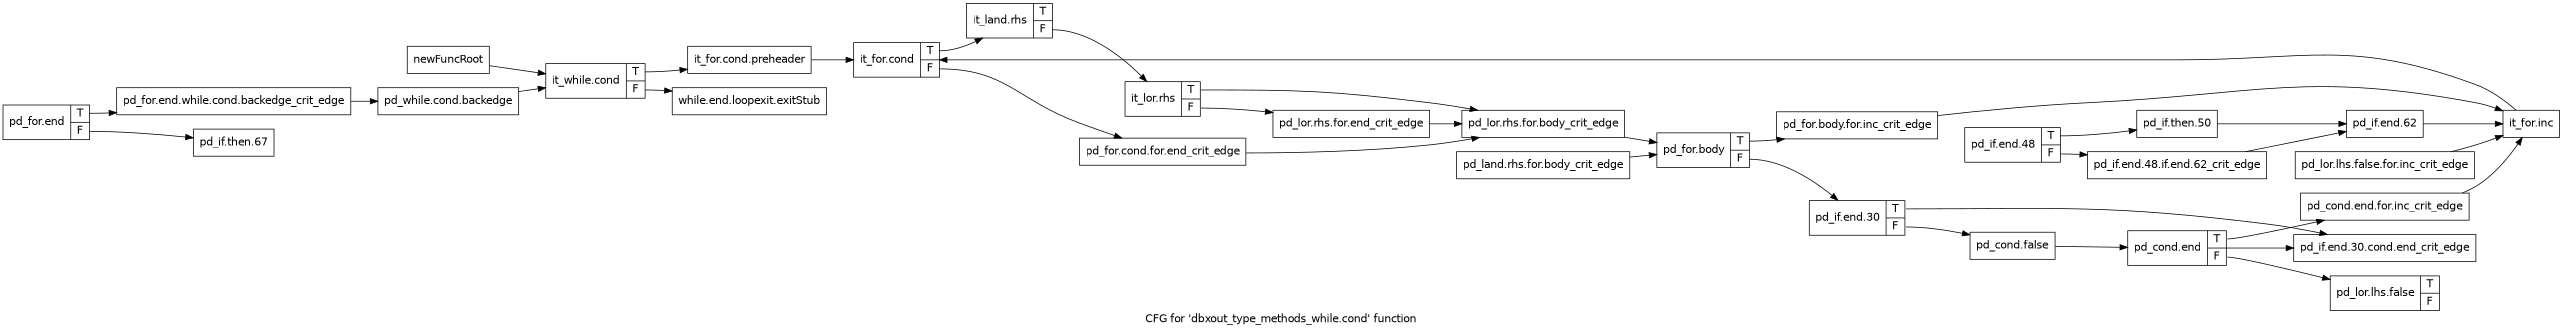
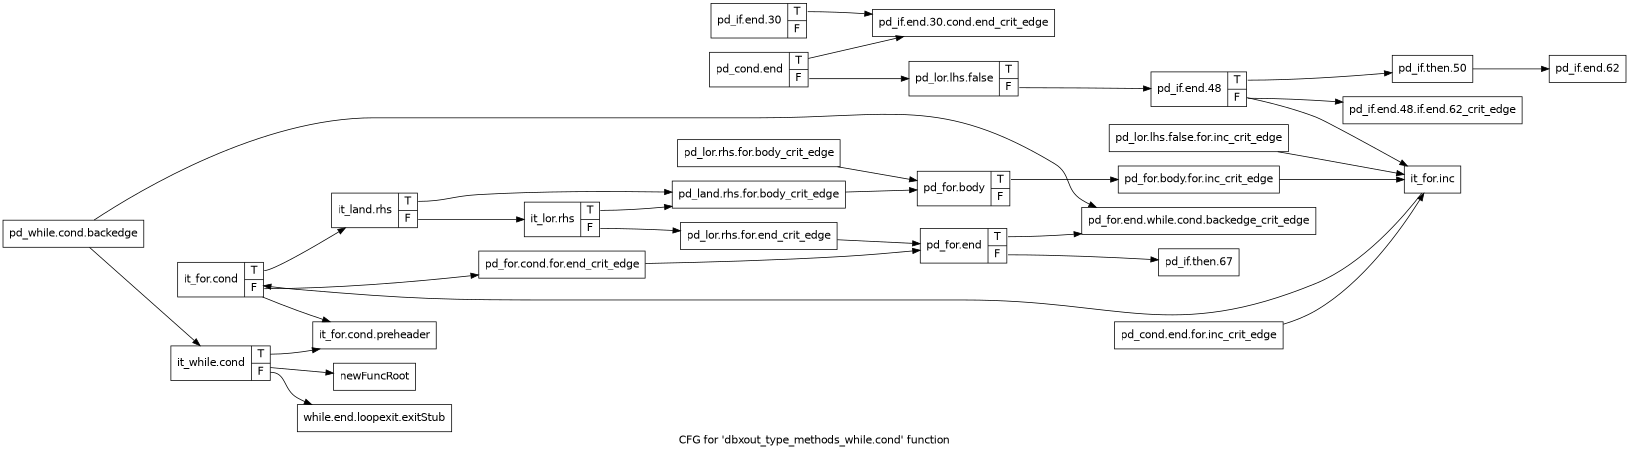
(829, 60) -> (293, 309)
(514, 69) -> (298, 370)
none -> (1081, 88)
(1336, 93) -> (632, 209)
(361, 101) -> (596, 118)
(1442, 124) -> (875, 242)
(2459, 124) -> (1327, 122)
(2292, 142) -> none
(1359, 150) -> (779, 260)
(1794, 171) -> none
none -> (541, 192)
(2272, 231) -> none
(2013, 246) -> none
